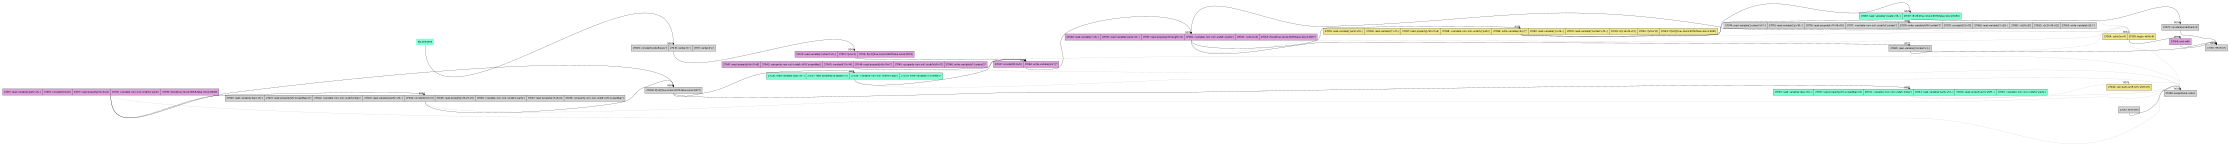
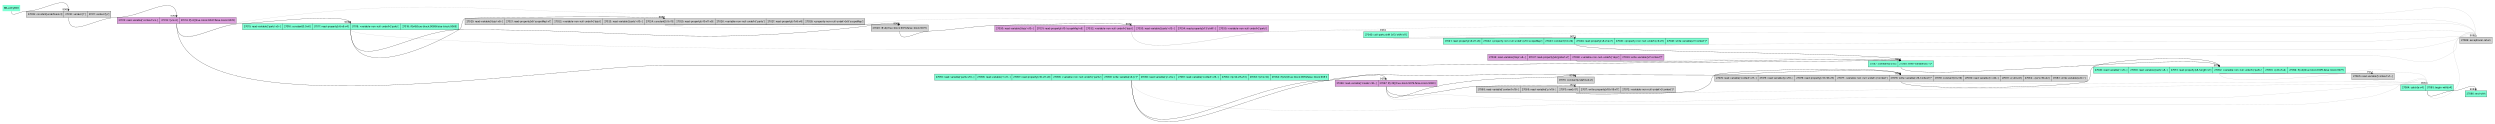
(1910, 16) -> (1386, 83)
none -> (259, 22)
(1350, 27) -> none
(1521, 31) -> (1132, 77)
(1191, 37) -> (2219, 70)
(2129, 37) -> (2427, 88)
none -> (1480, 38)
(2180, 42) -> (2476, 94)
(2216, 48) -> none
(1026, 64) -> (1901, 64)
(855, 65) -> (1576, 41)
(761, 74) -> none
(855, 76) -> (1576, 57)
(2129, 87) -> (1386, 35)
none -> (1576, 90)
(111, 92) -> (351, 27)
(1910, 92) -> (1132, 29)
(2129, 110) -> none
